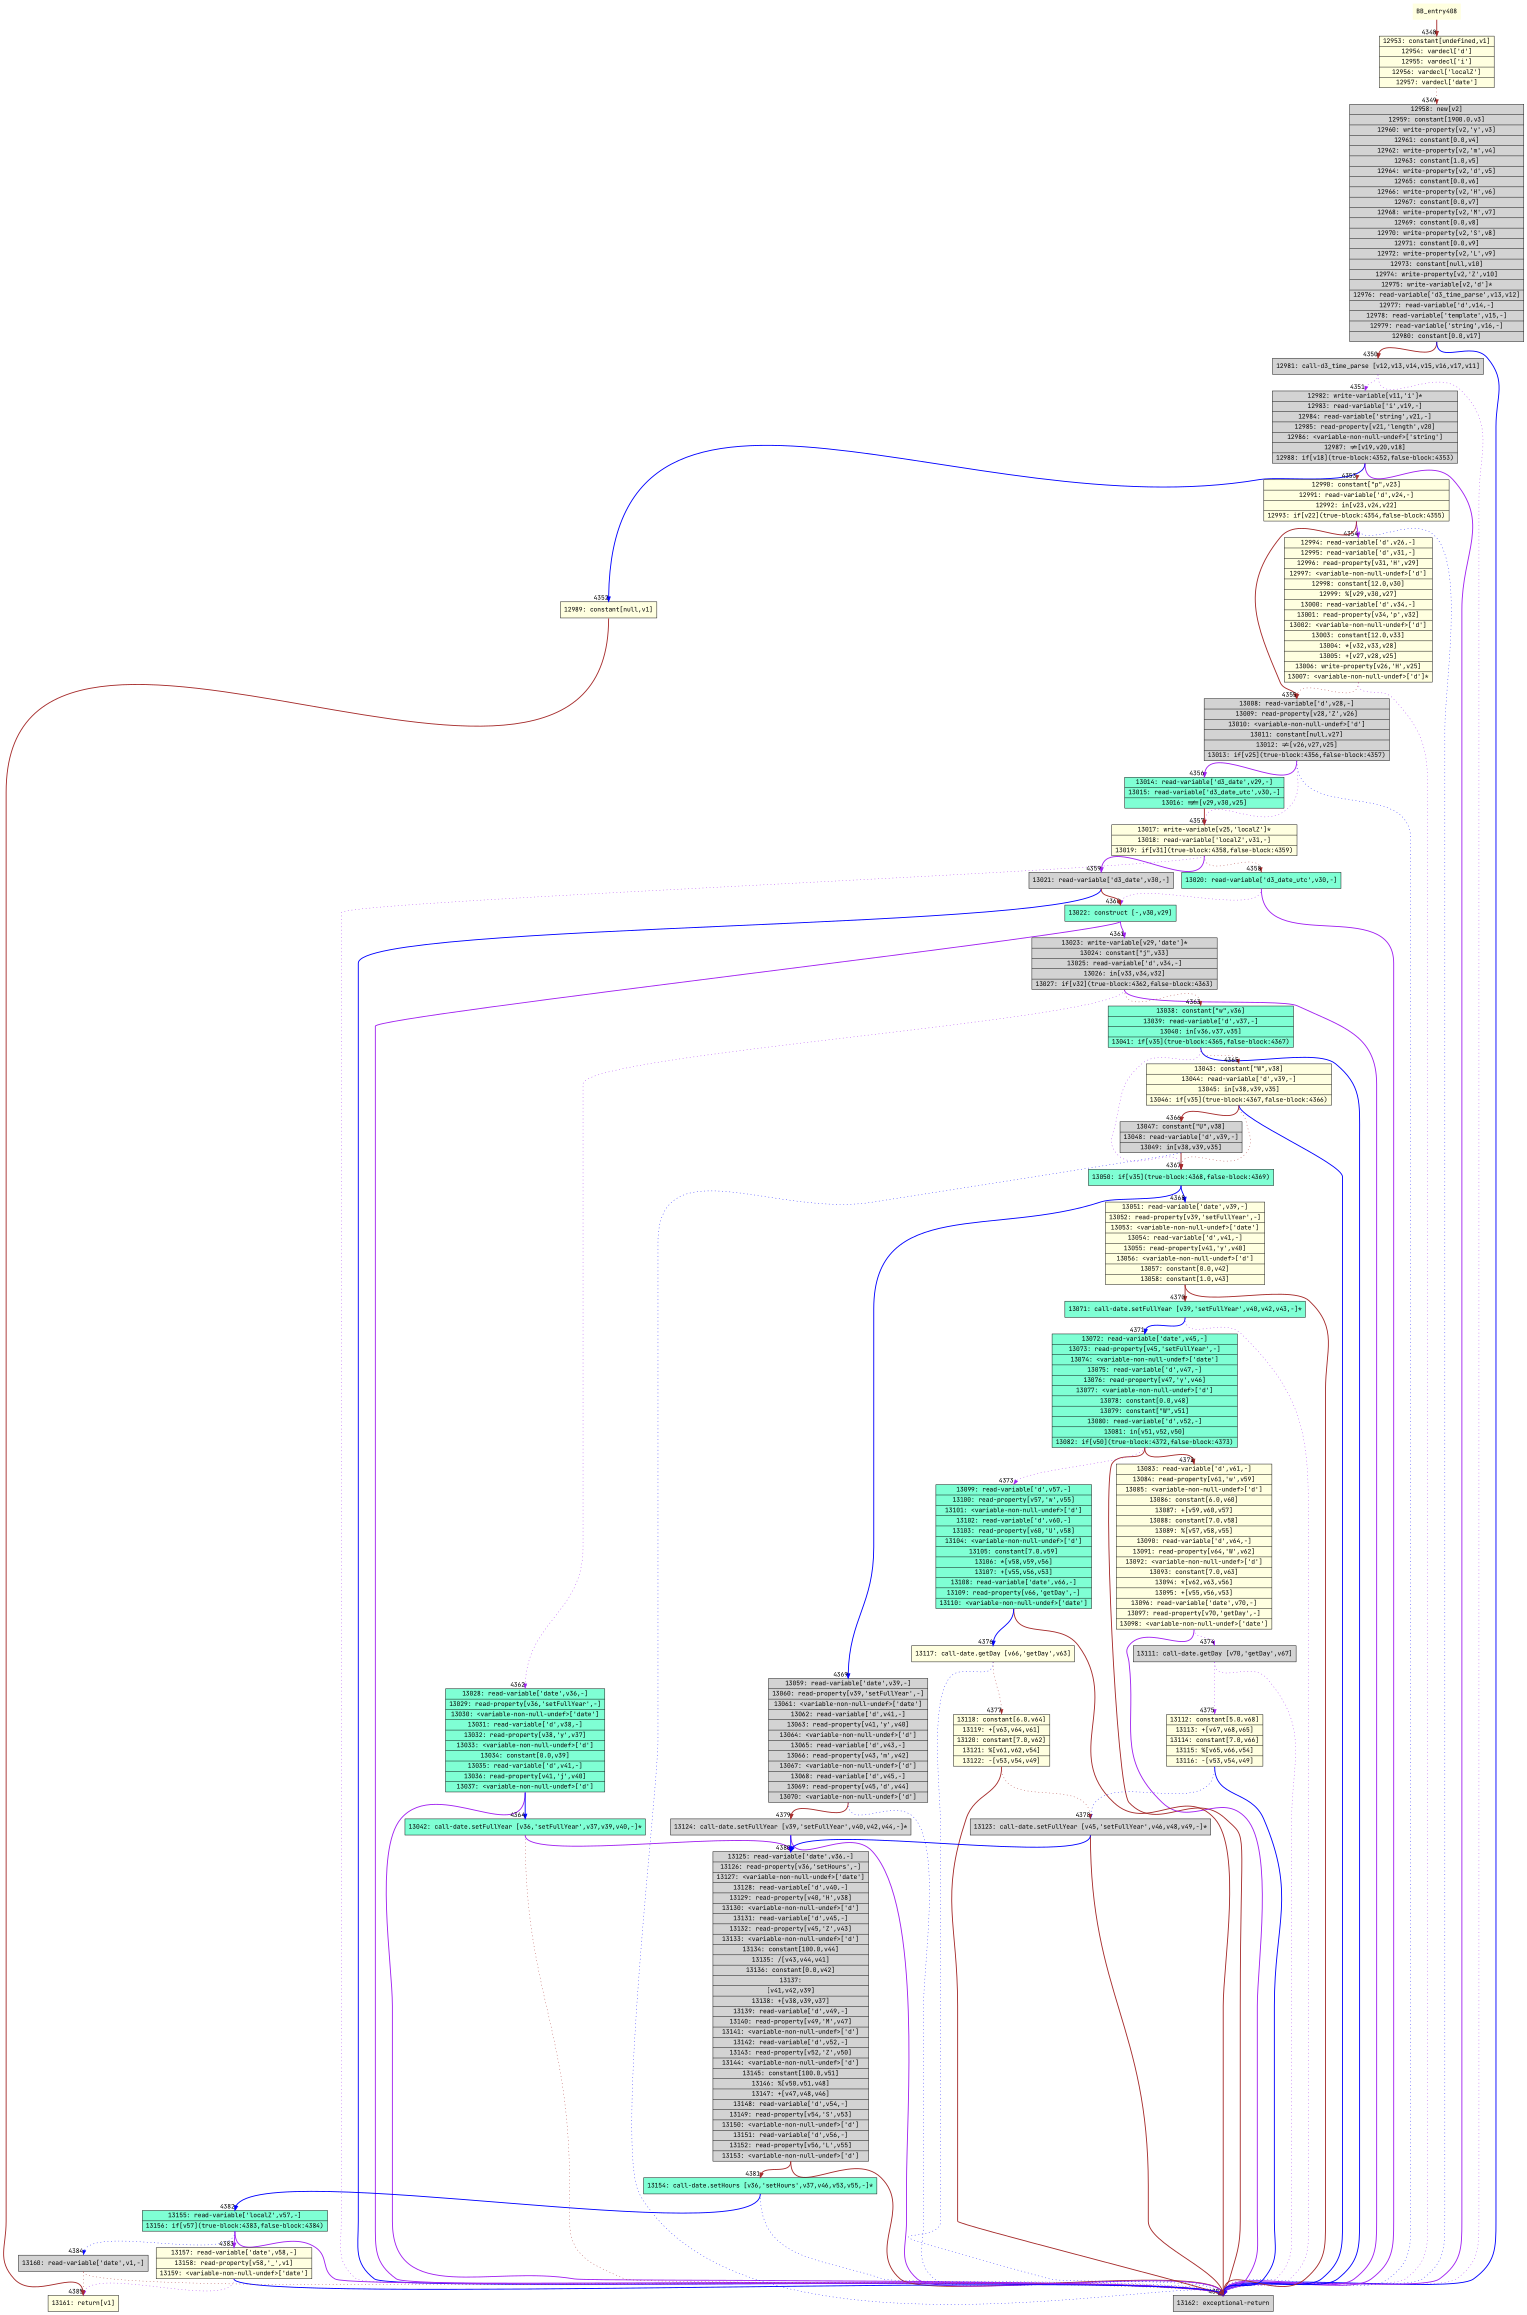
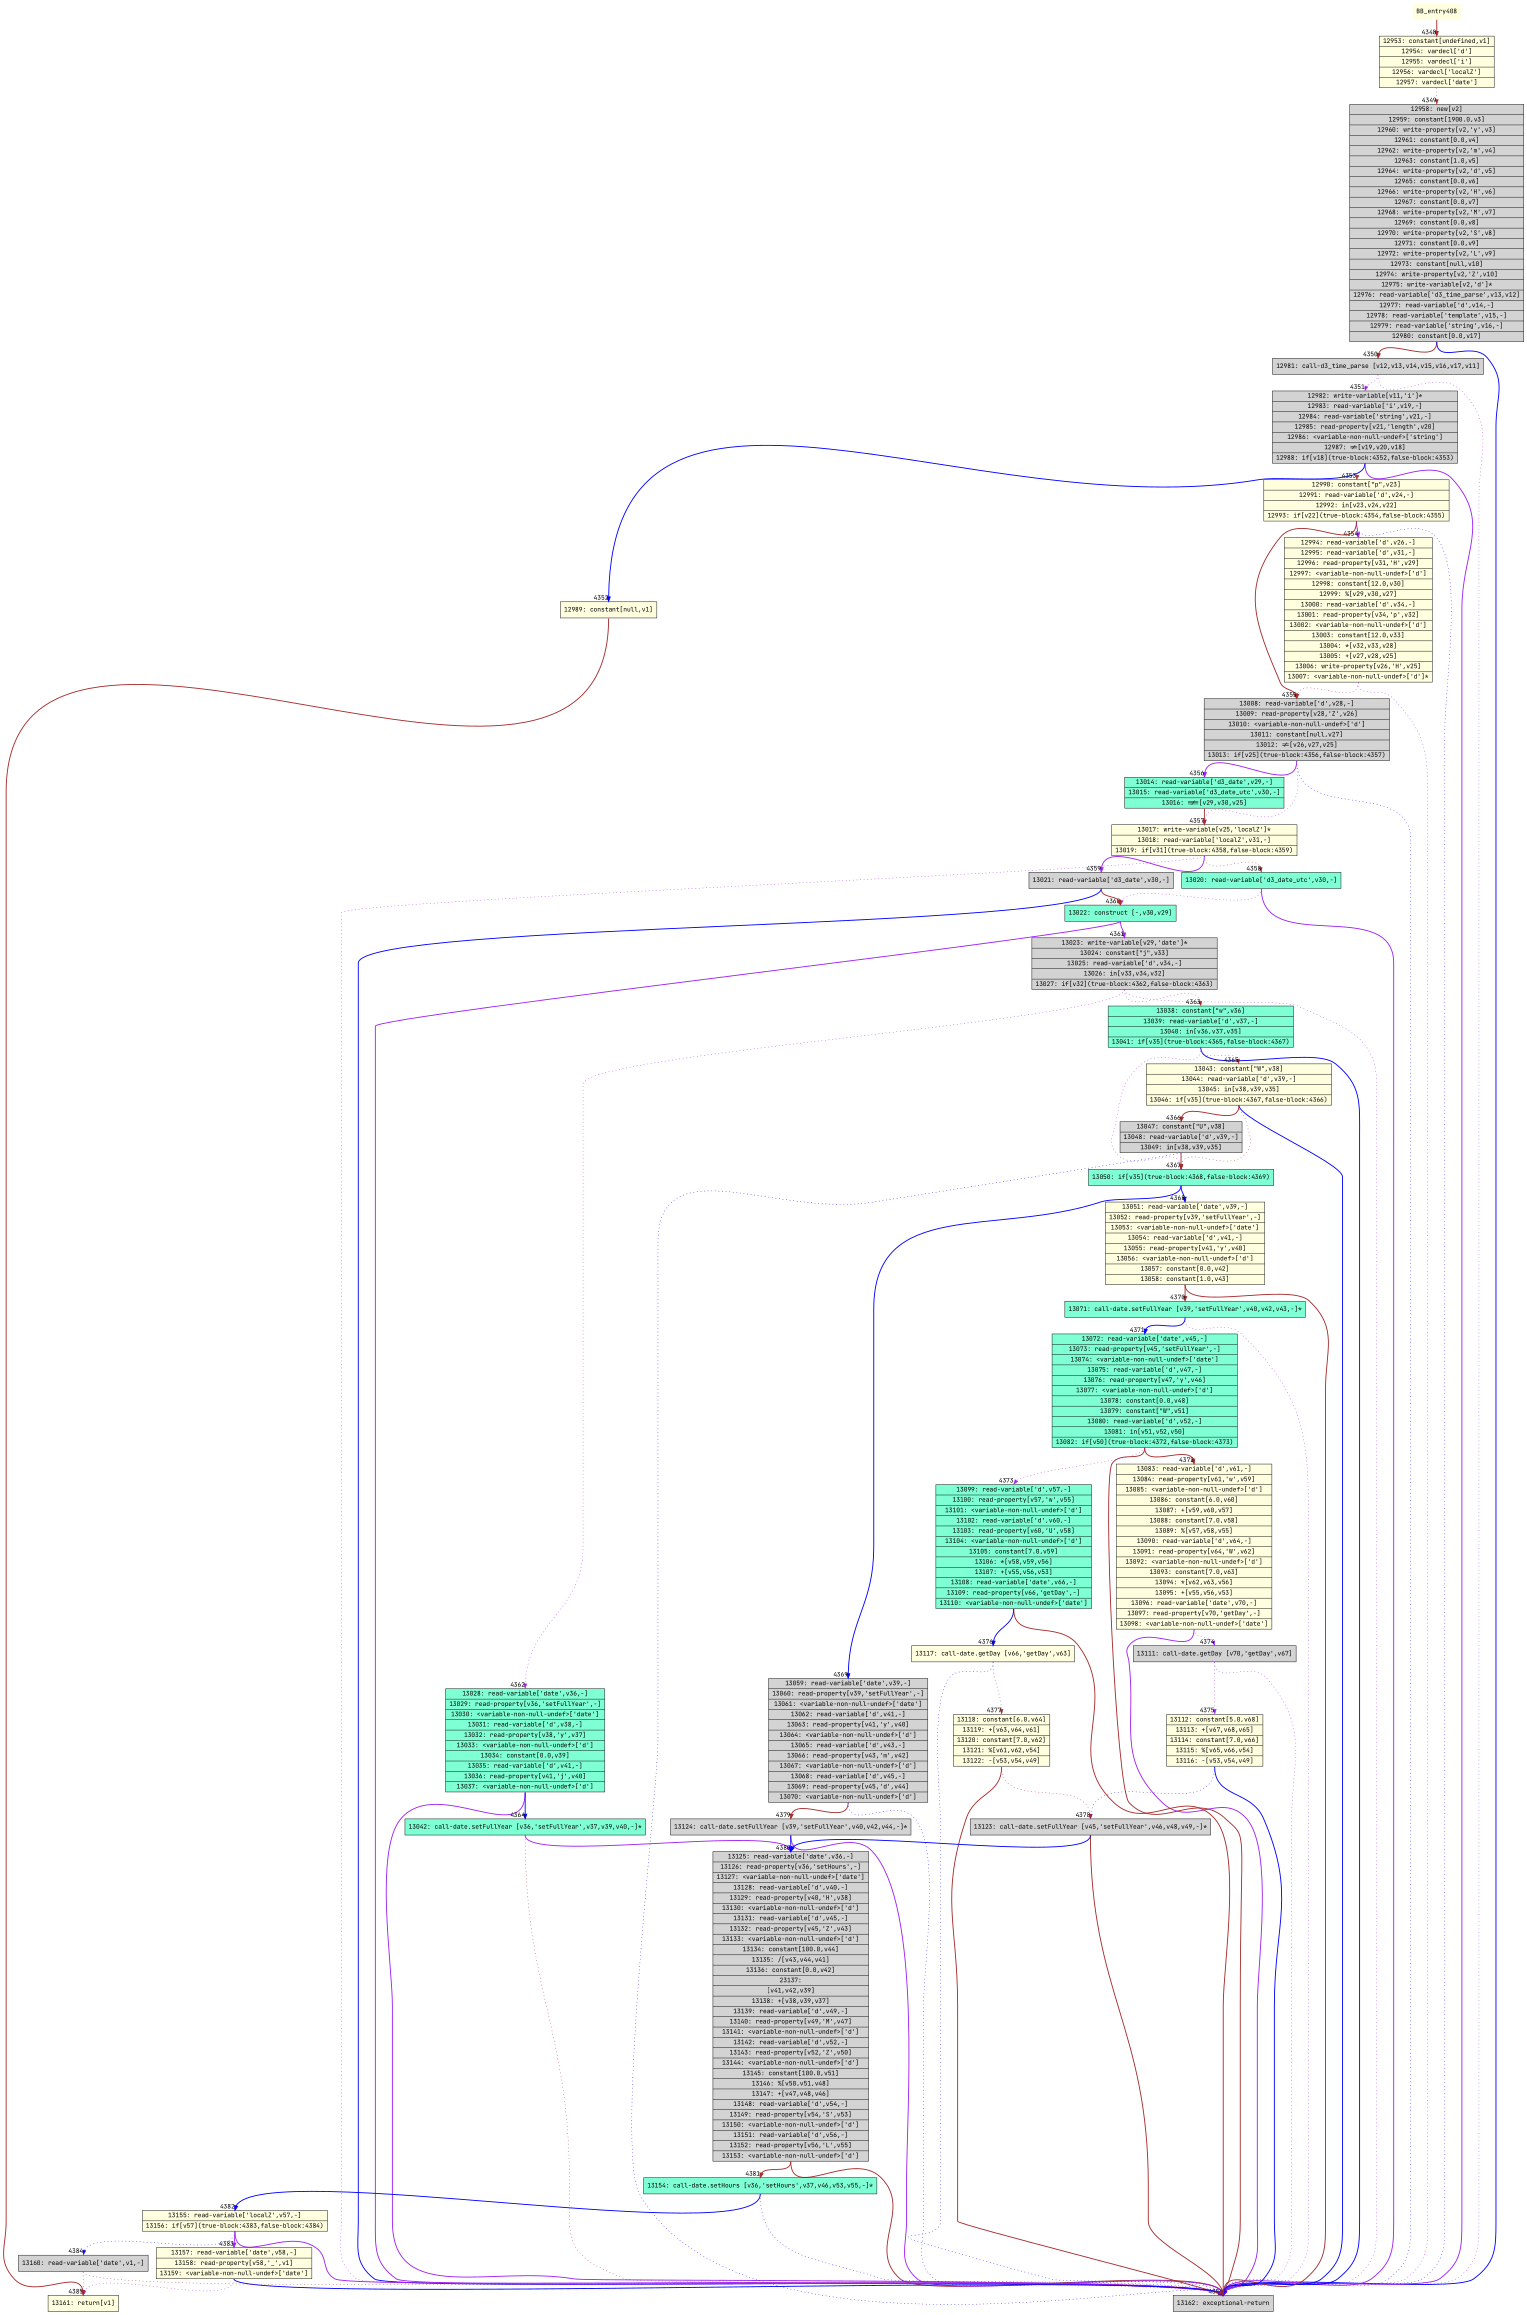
(1377, 1604) -> (1377, 1604)
(791, 1980) -> (791, 1980)
(235, 2221) -> (235, 2221)
